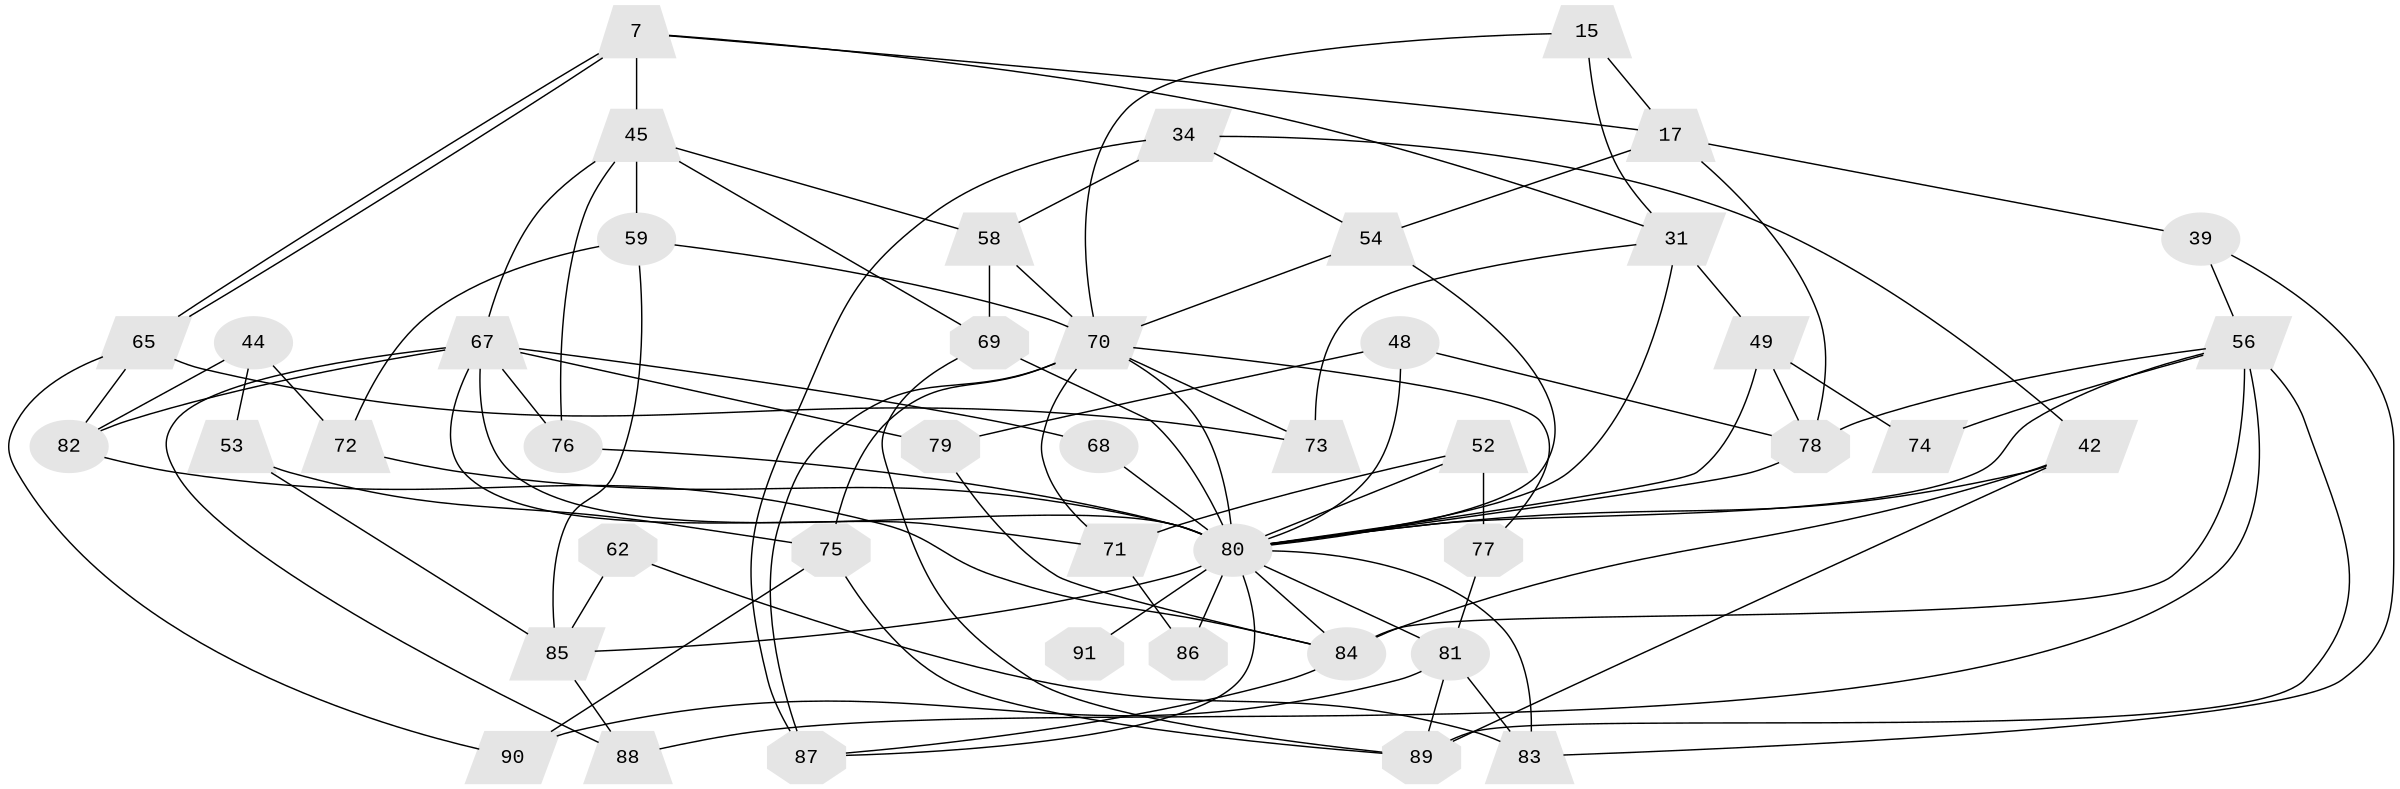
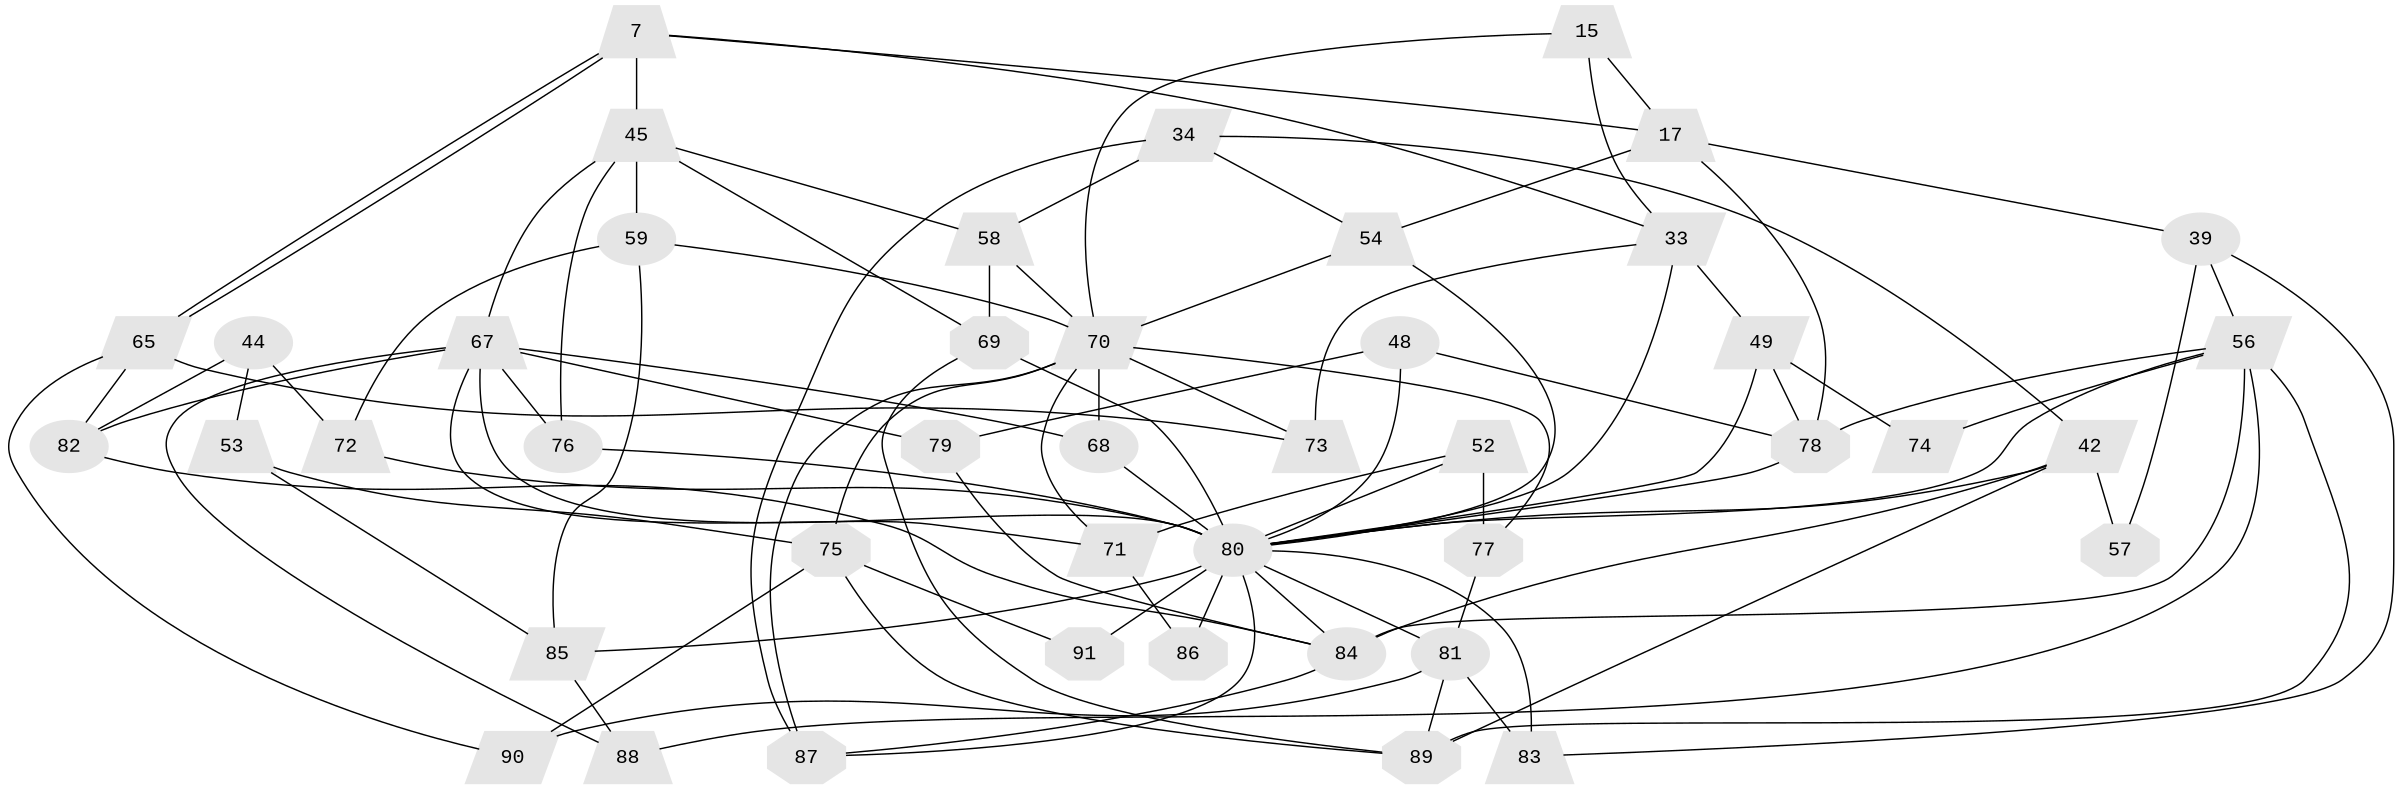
(1676, 239) -> (1676, 239)
(1207, 437) -> (1099, 386)
(618, 550) -> none
none -> (2120, 550)
none -> (957, 603)
